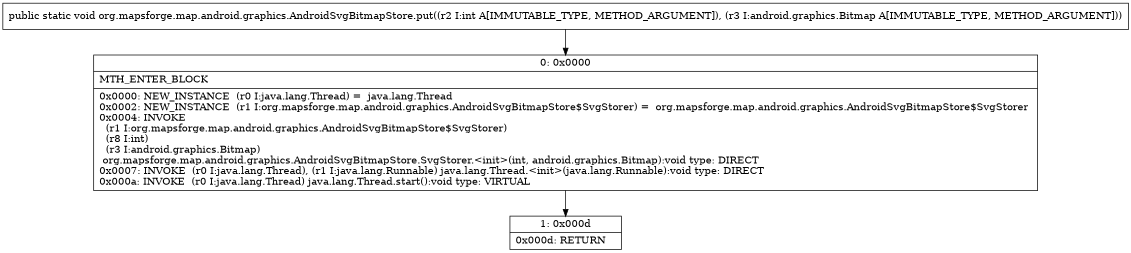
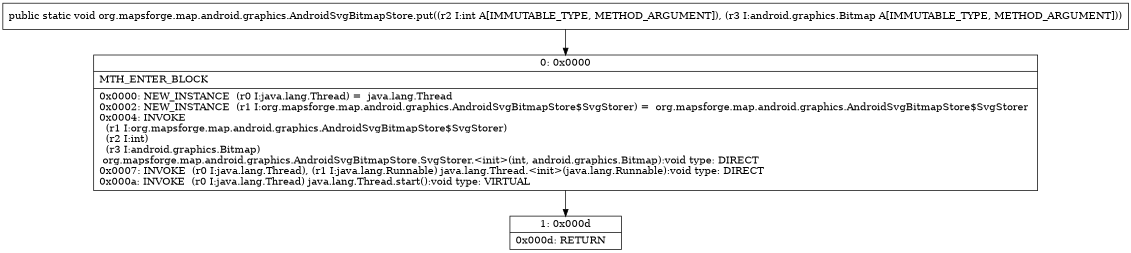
(124, 139) -> (124, 139)
